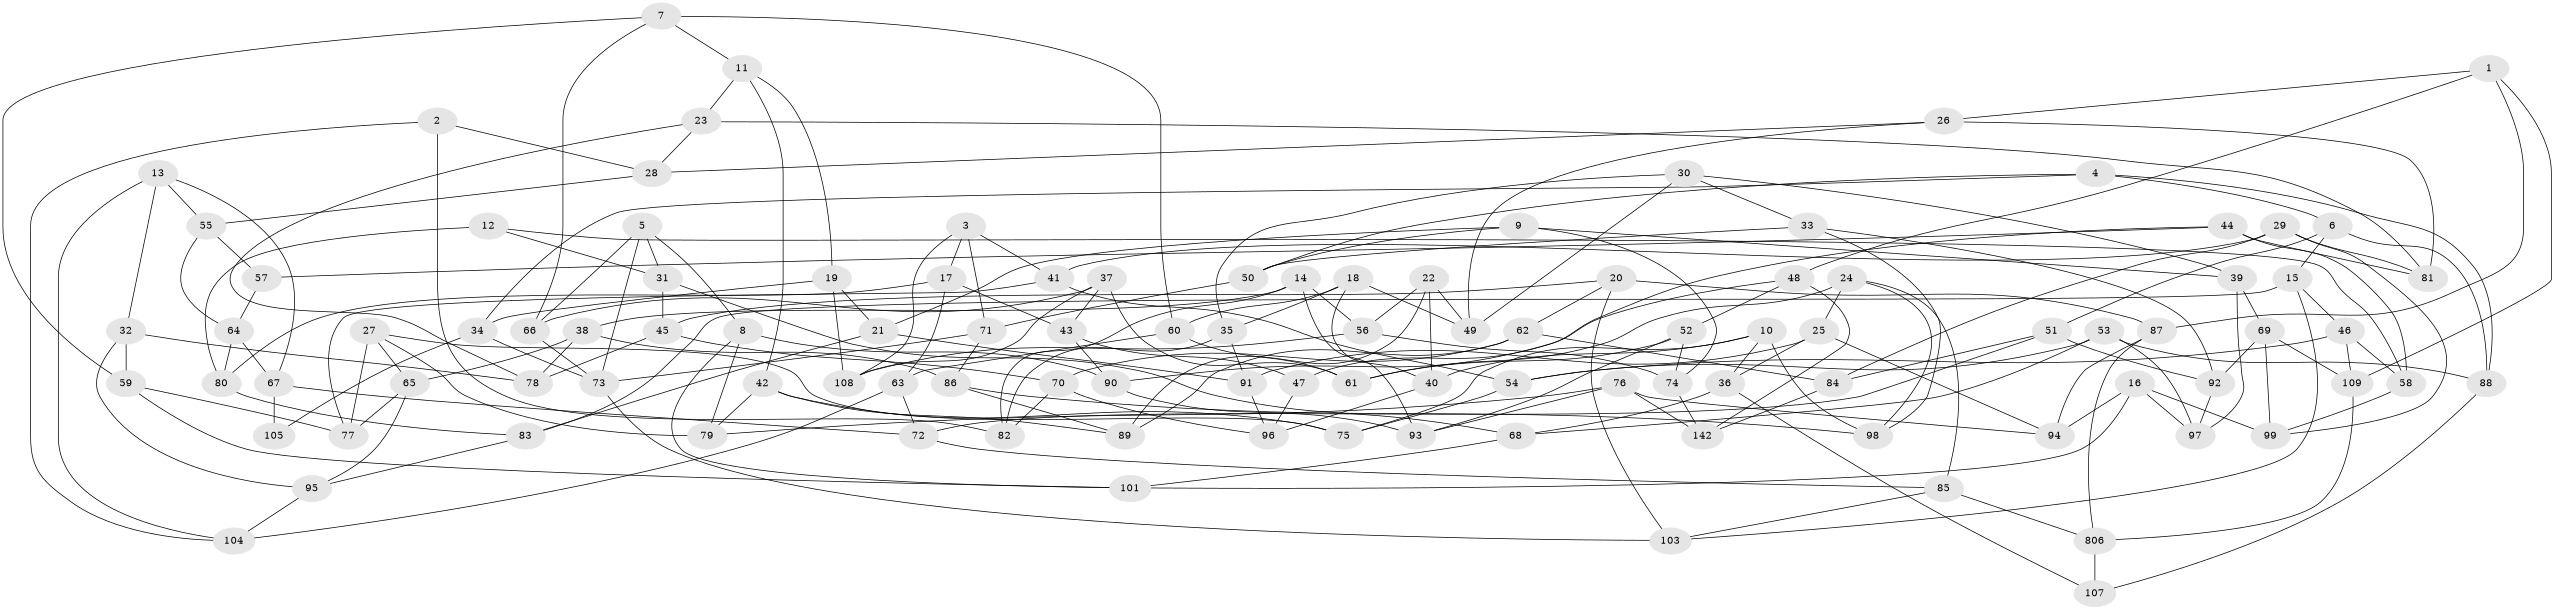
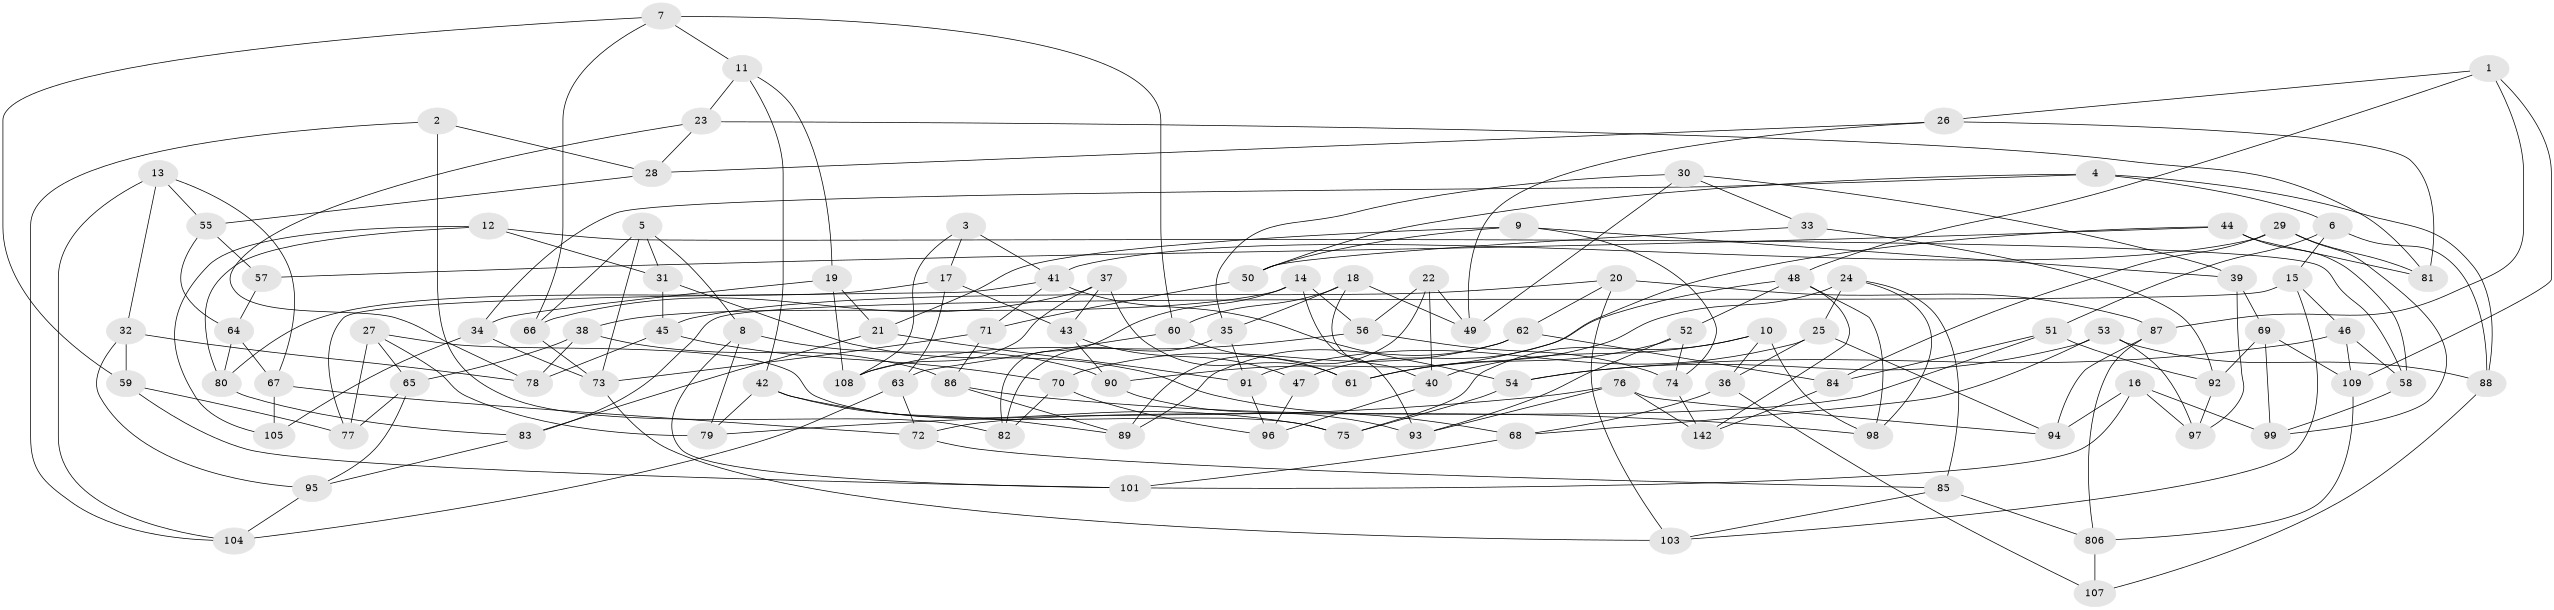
none -> (242, 249)
(976, 279) -> (1020, 305)
(1918, 290) -> (1878, 336)
